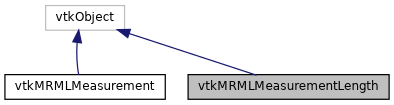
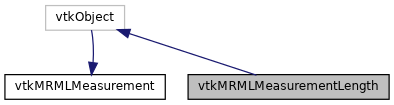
(77, 59) -> (93, 46)
